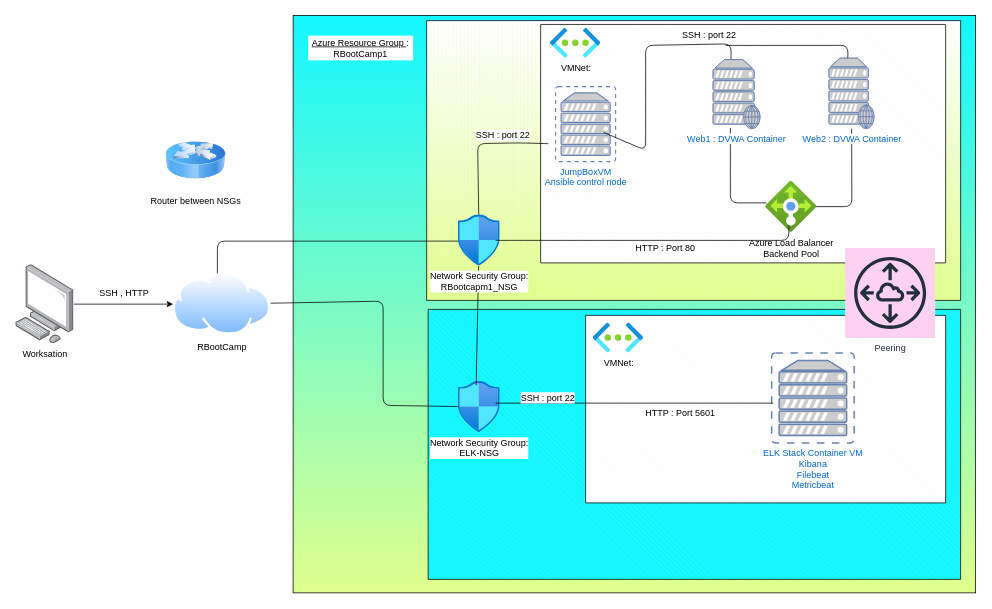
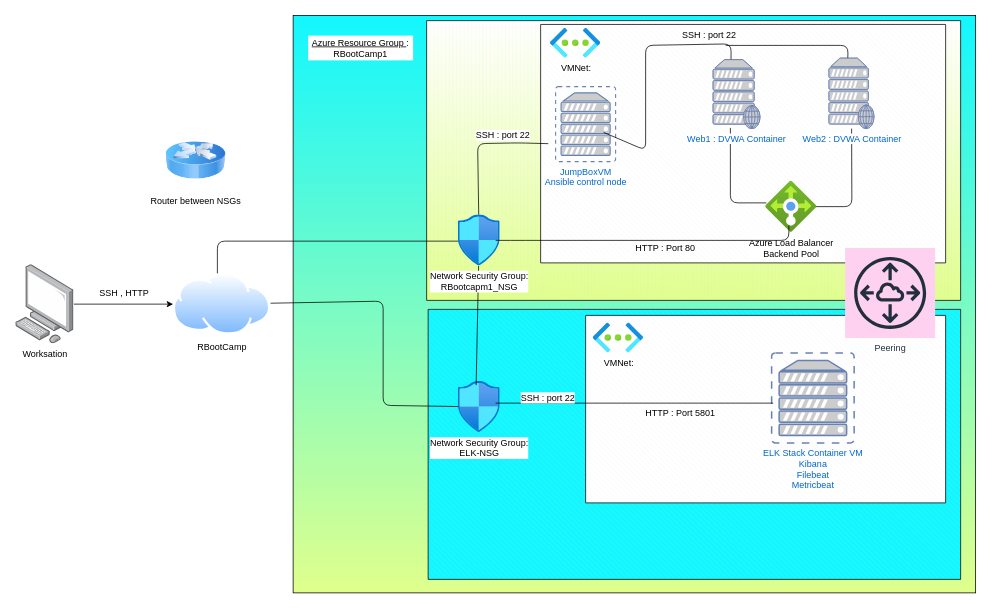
(680, 413) -> (680, 413)
